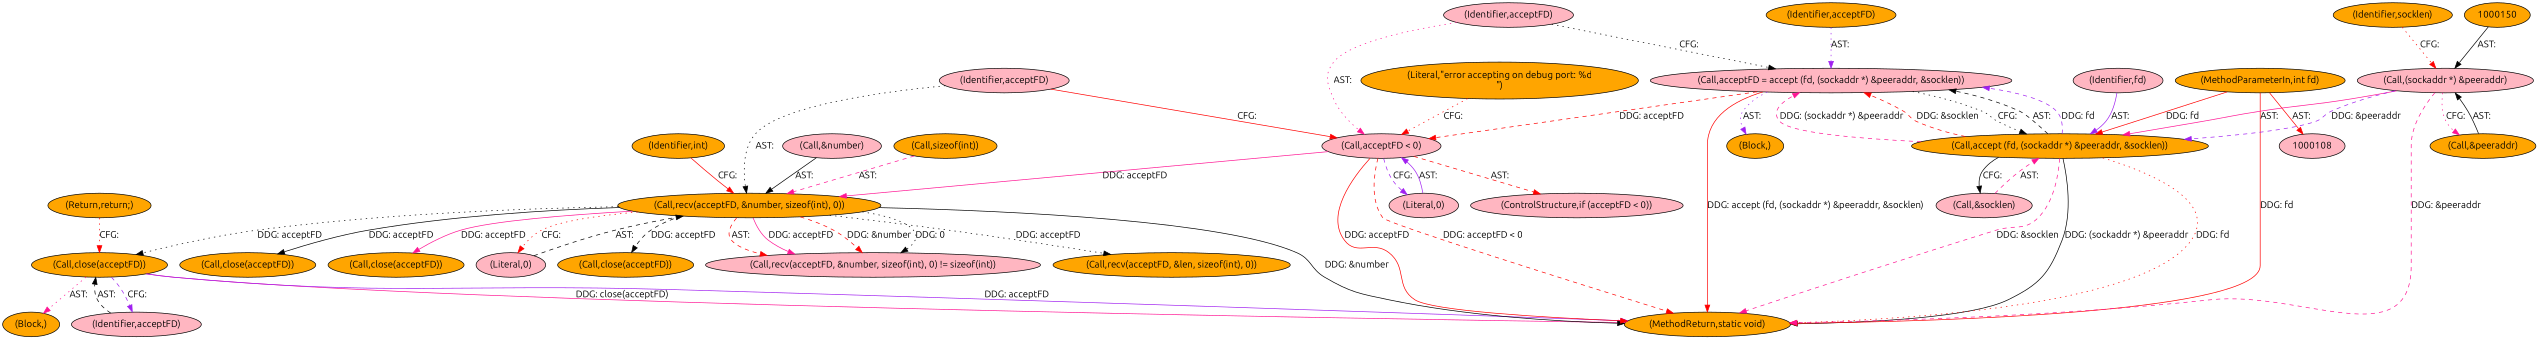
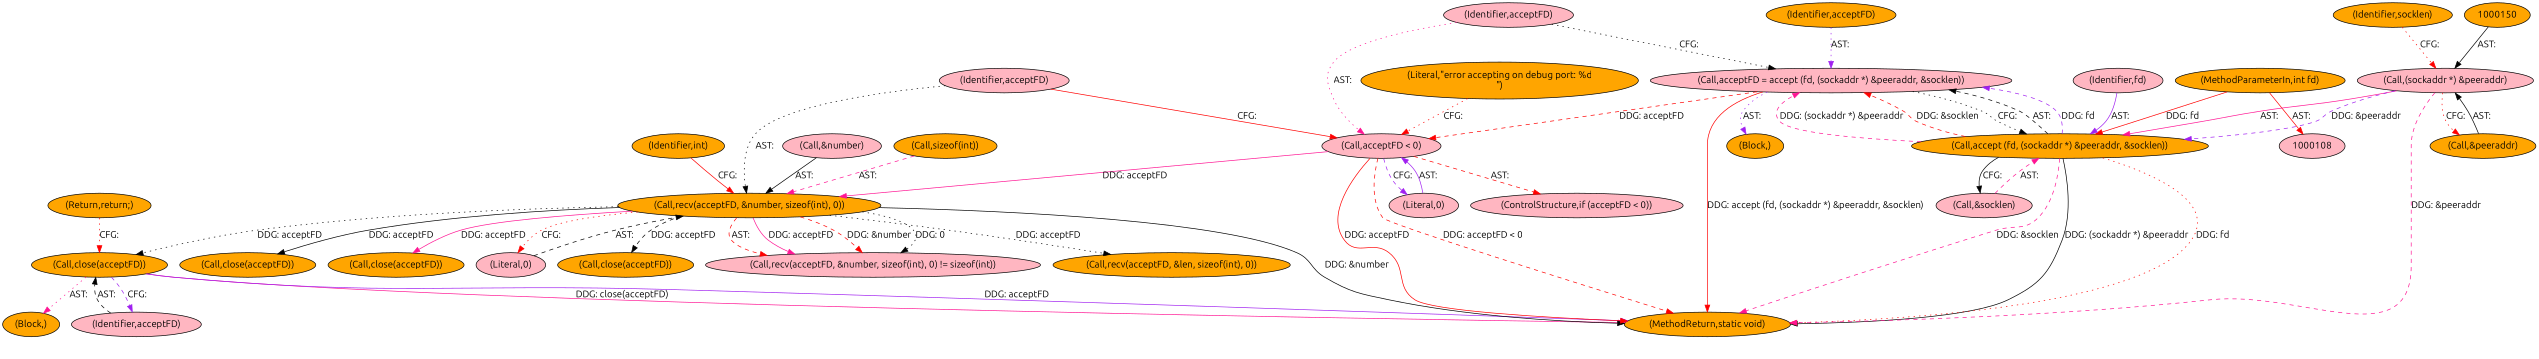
(2443, 114) -> (2443, 114)
(2200, 296) -> none
